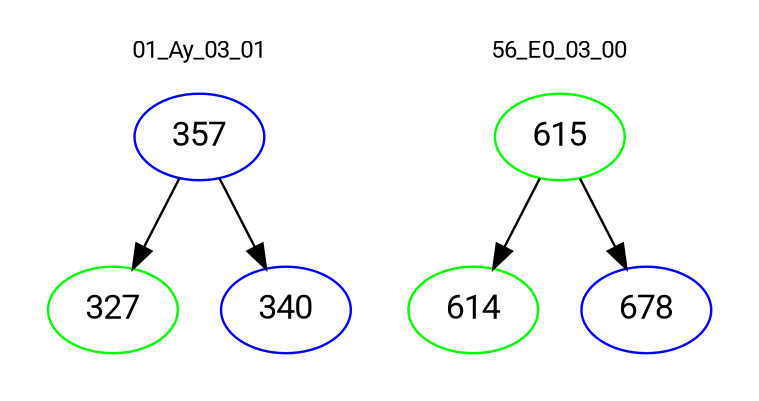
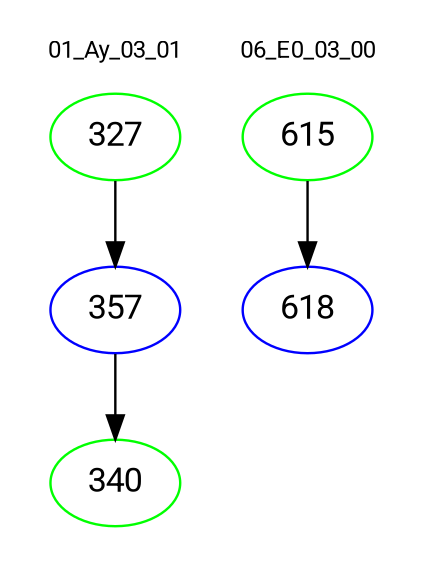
(560, 52) -> (309, 52)
(162, 213) -> (115, 212)
(286, 310) -> (115, 483)
(473, 310) -> none
(646, 310) -> (308, 310)
